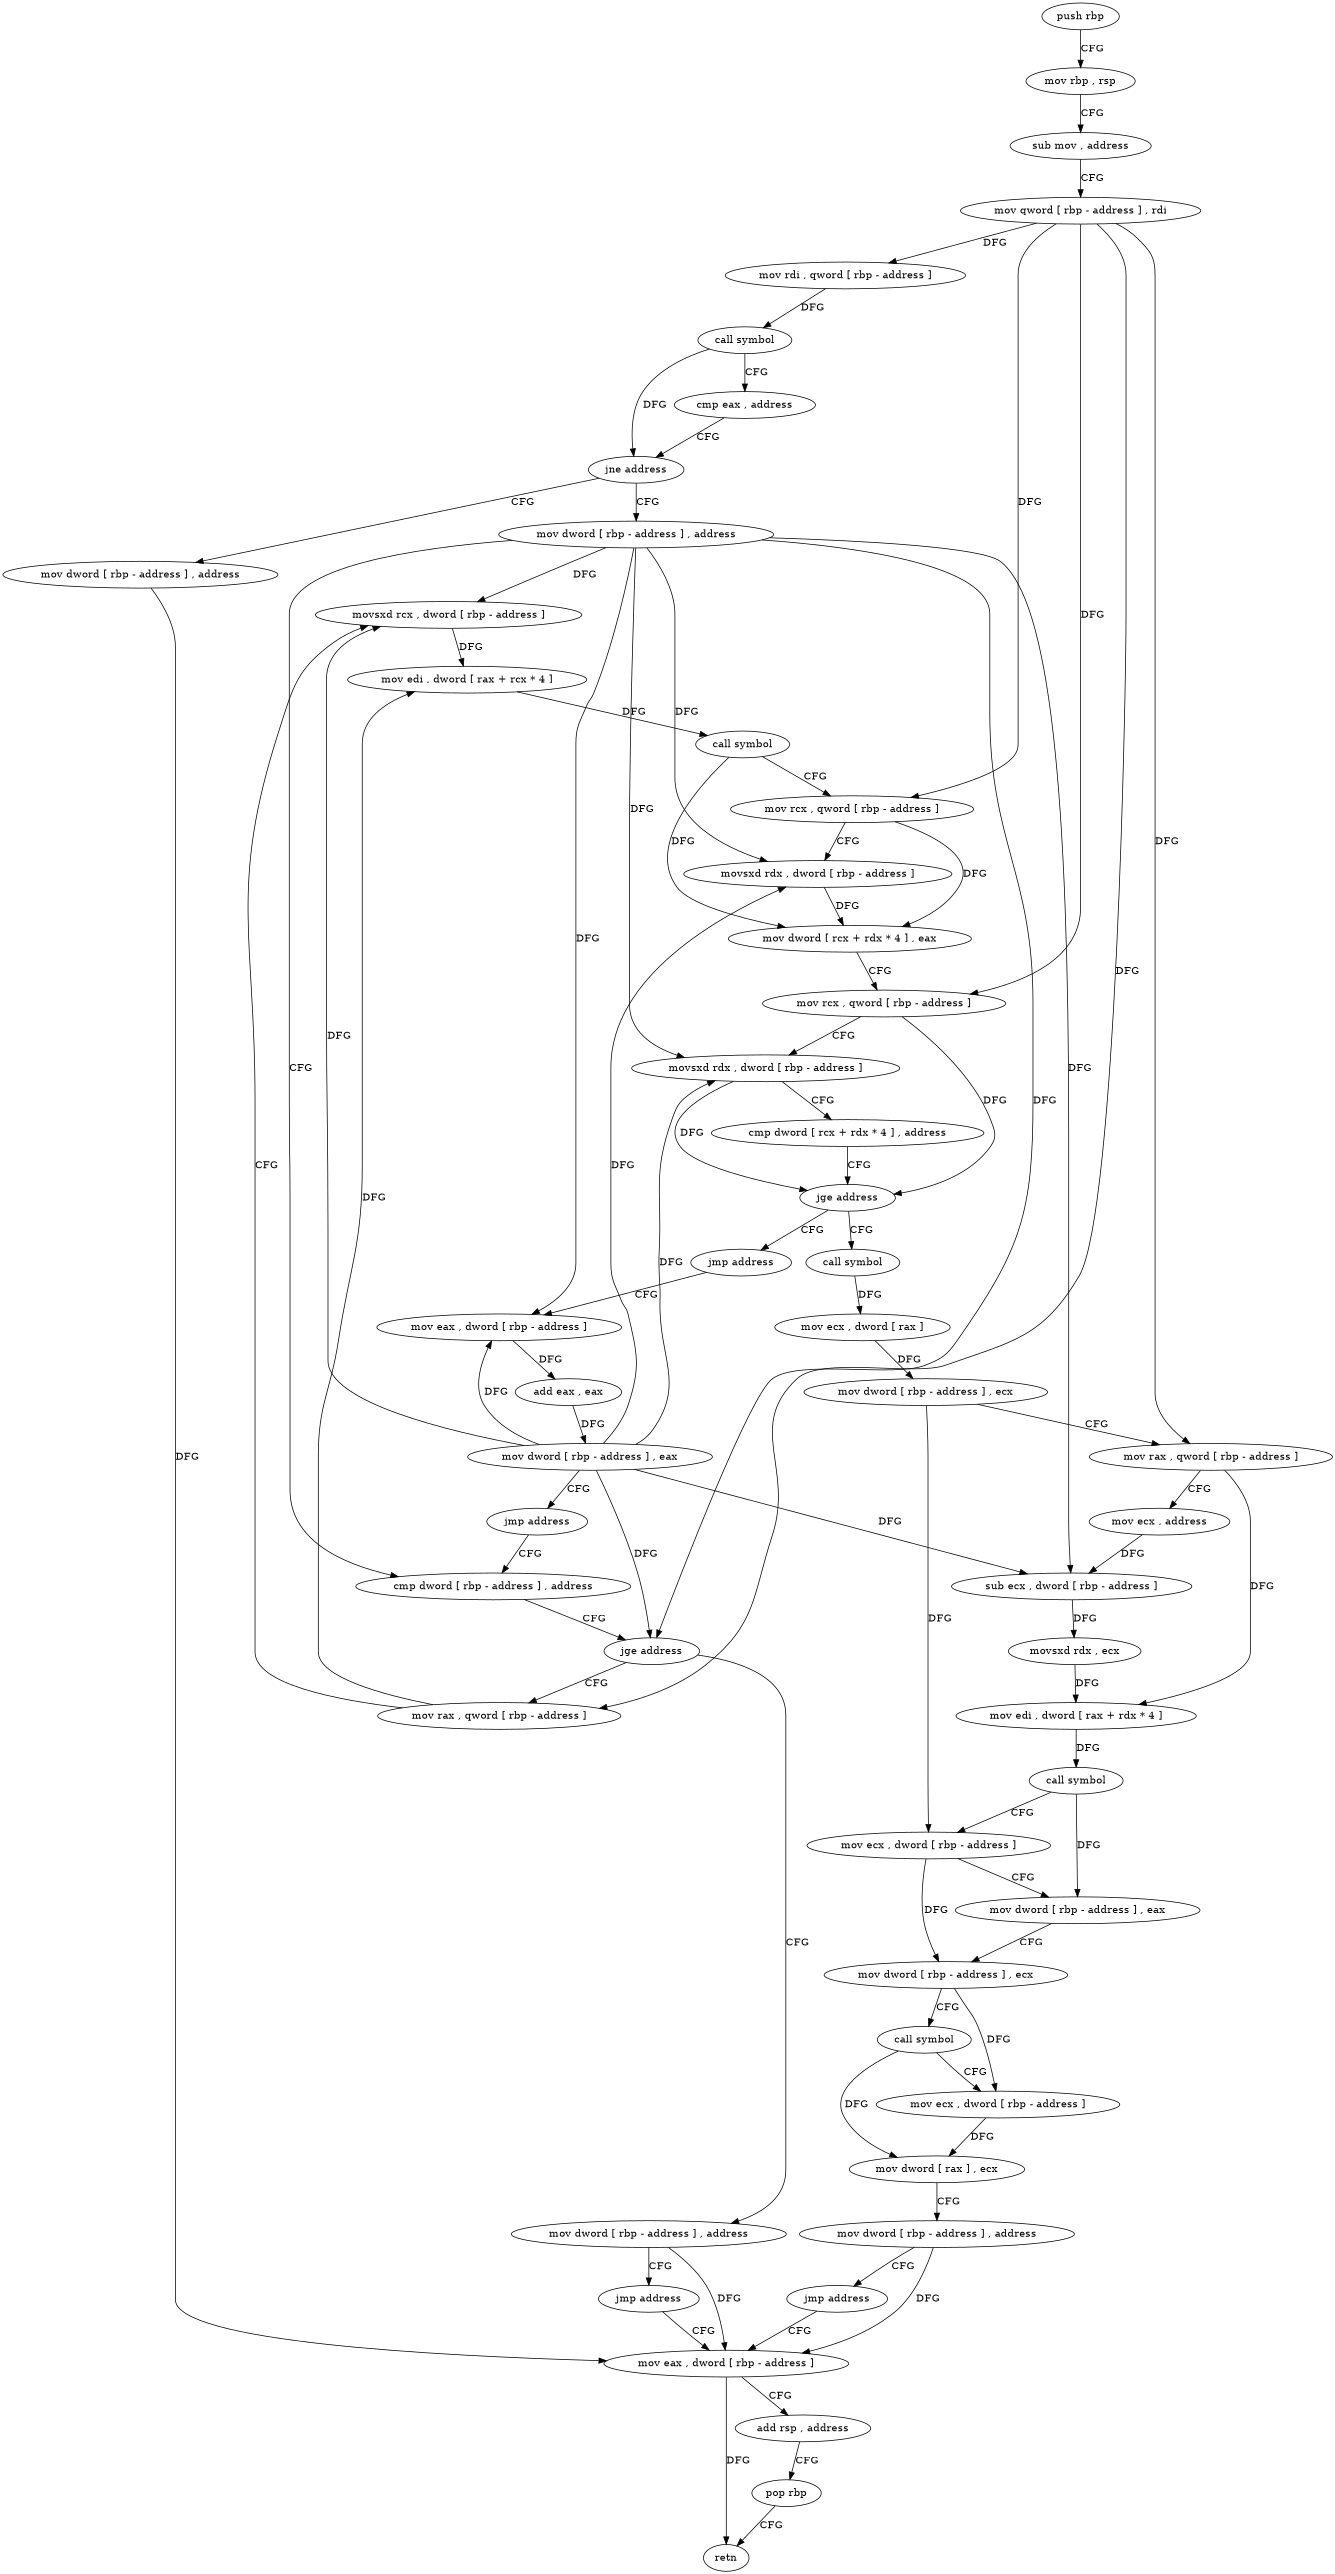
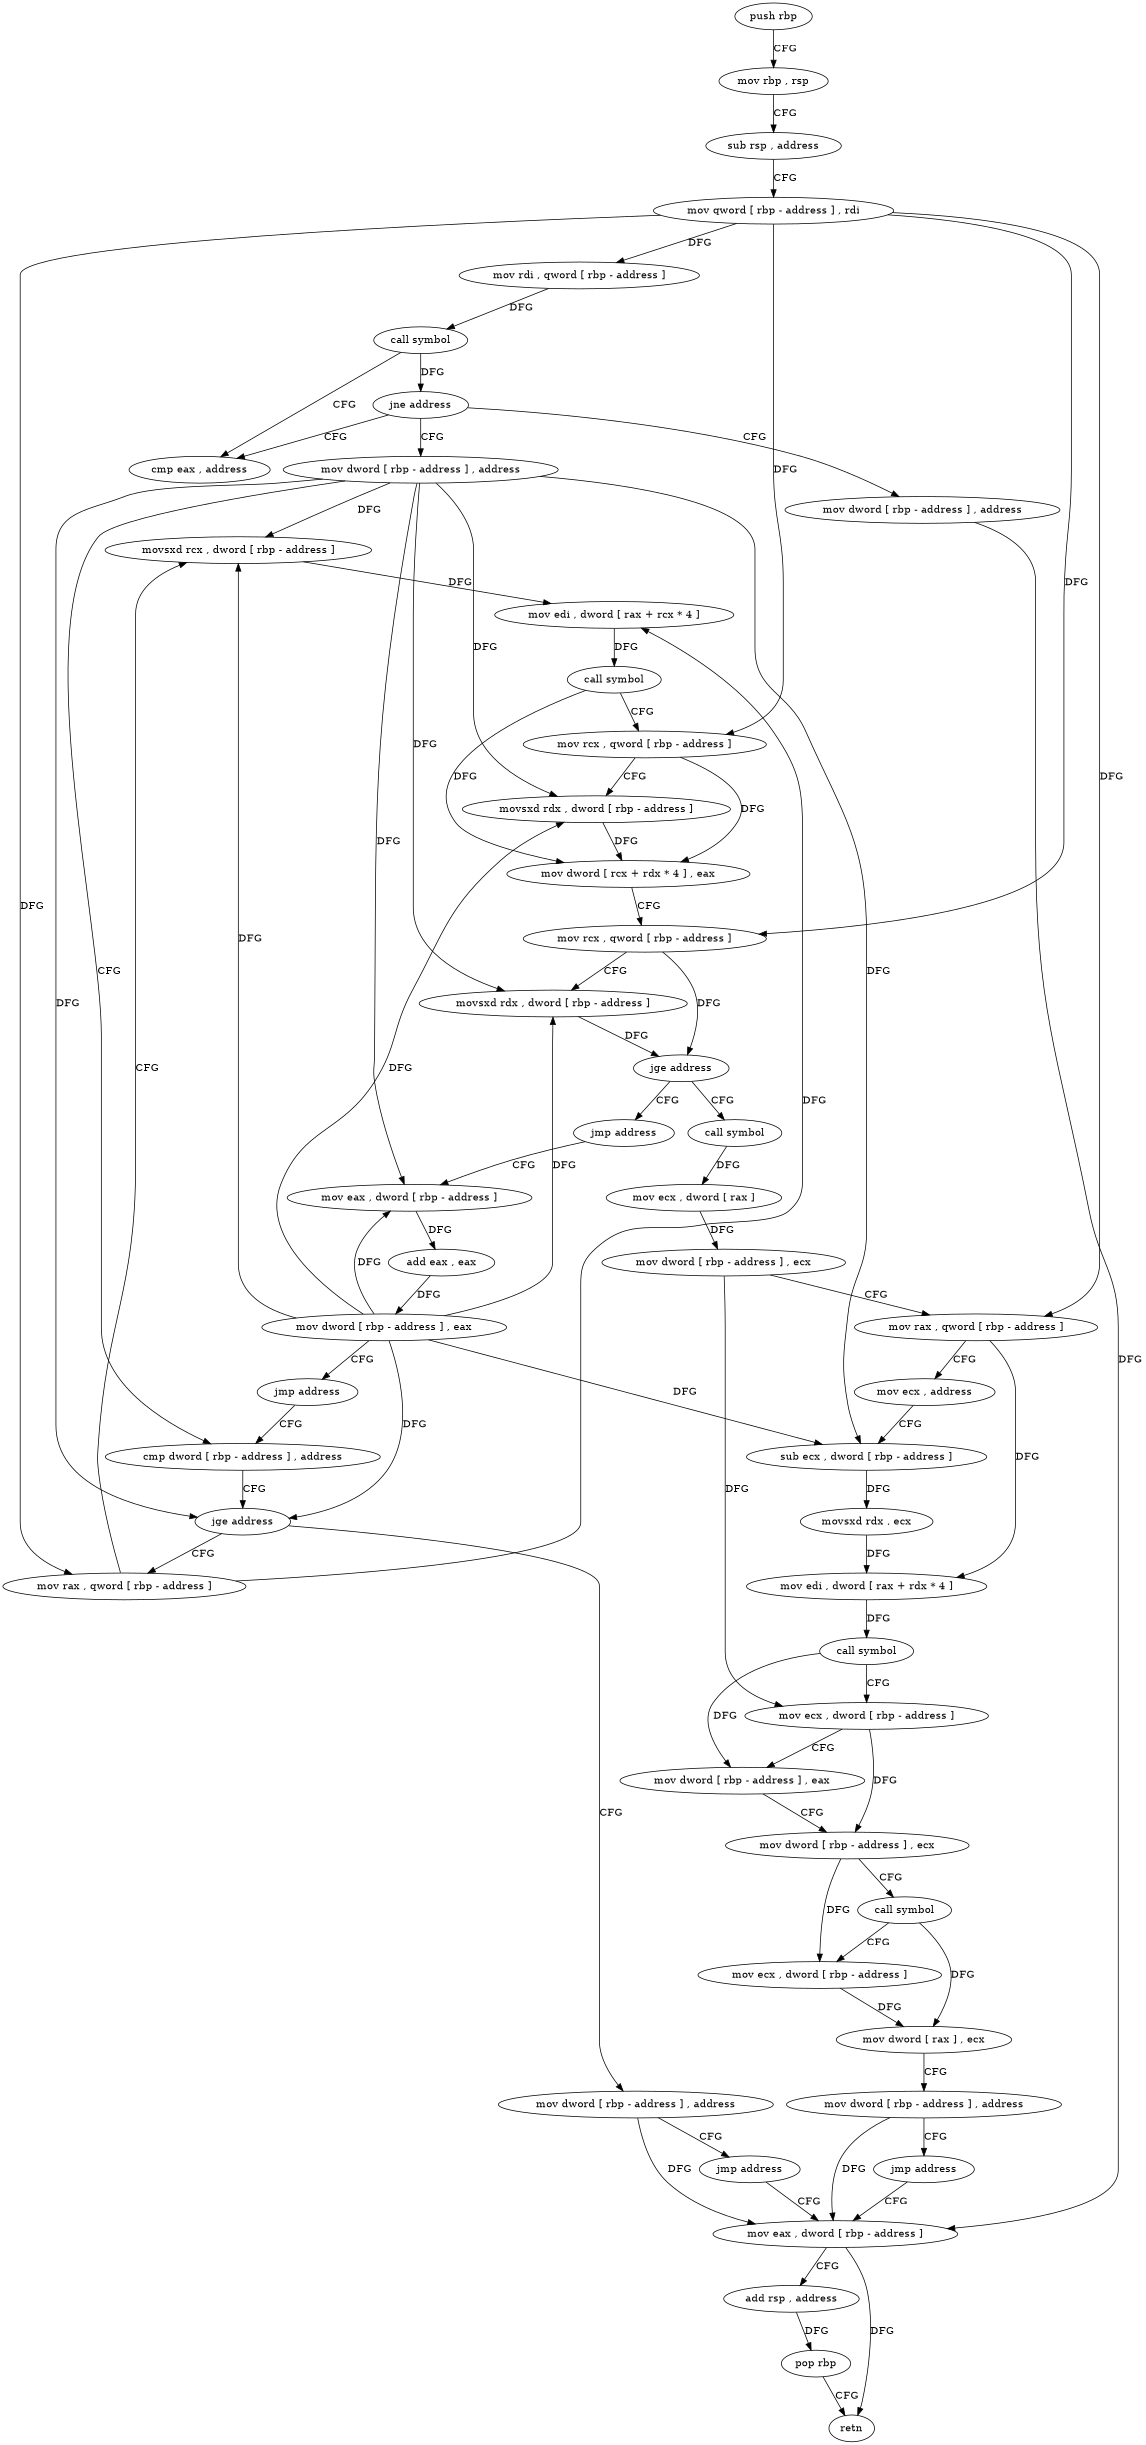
(1081, 146) -> (774, 146)
(693, 436) -> (316, 436)
(848, 1133) -> none
(1133, 1554) -> (911, 1424)
(807, 2461) -> (817, 2331)
